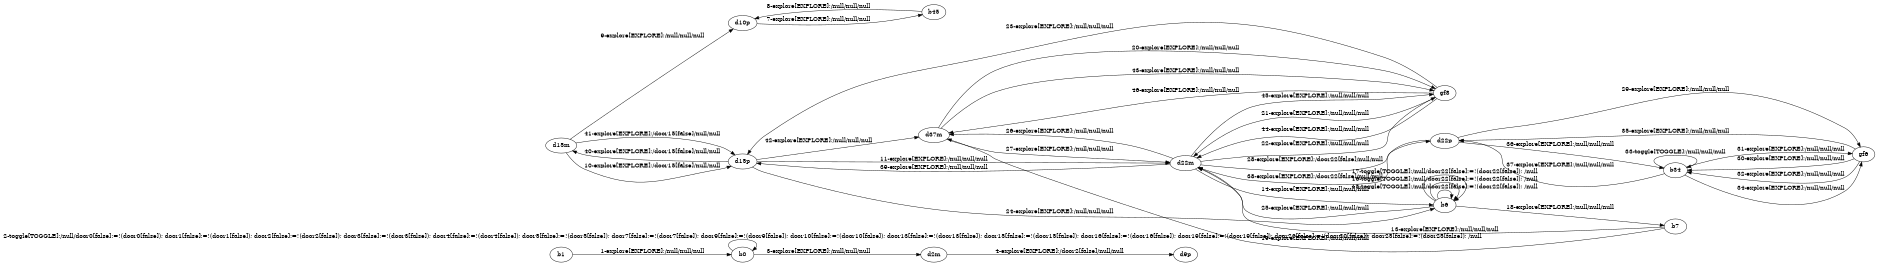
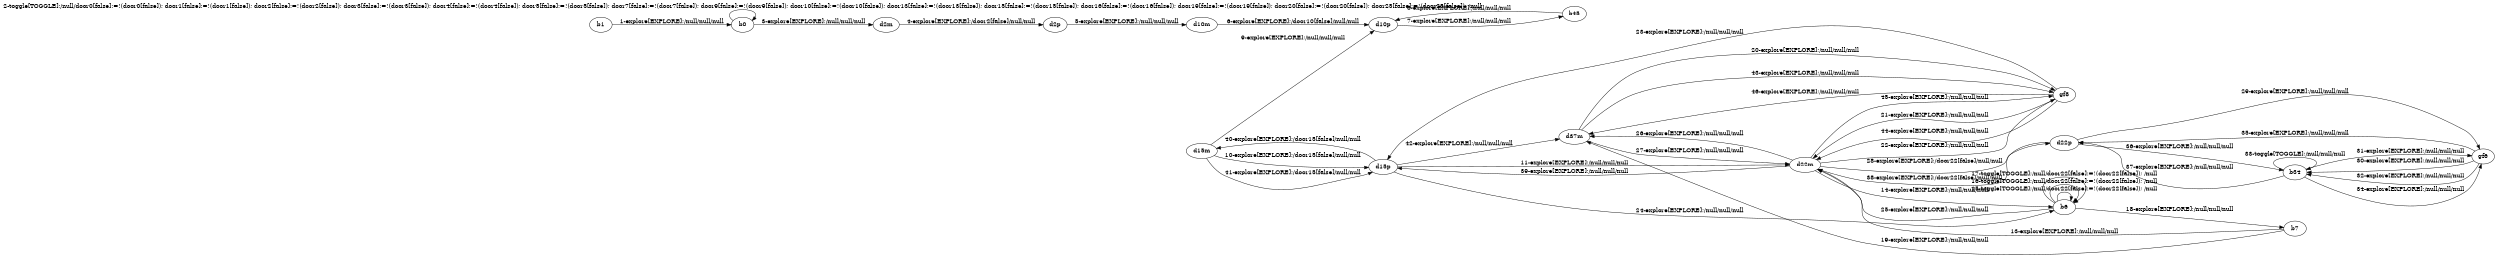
none -> (1202, 25)
(1186, 255) -> (1055, 25)
